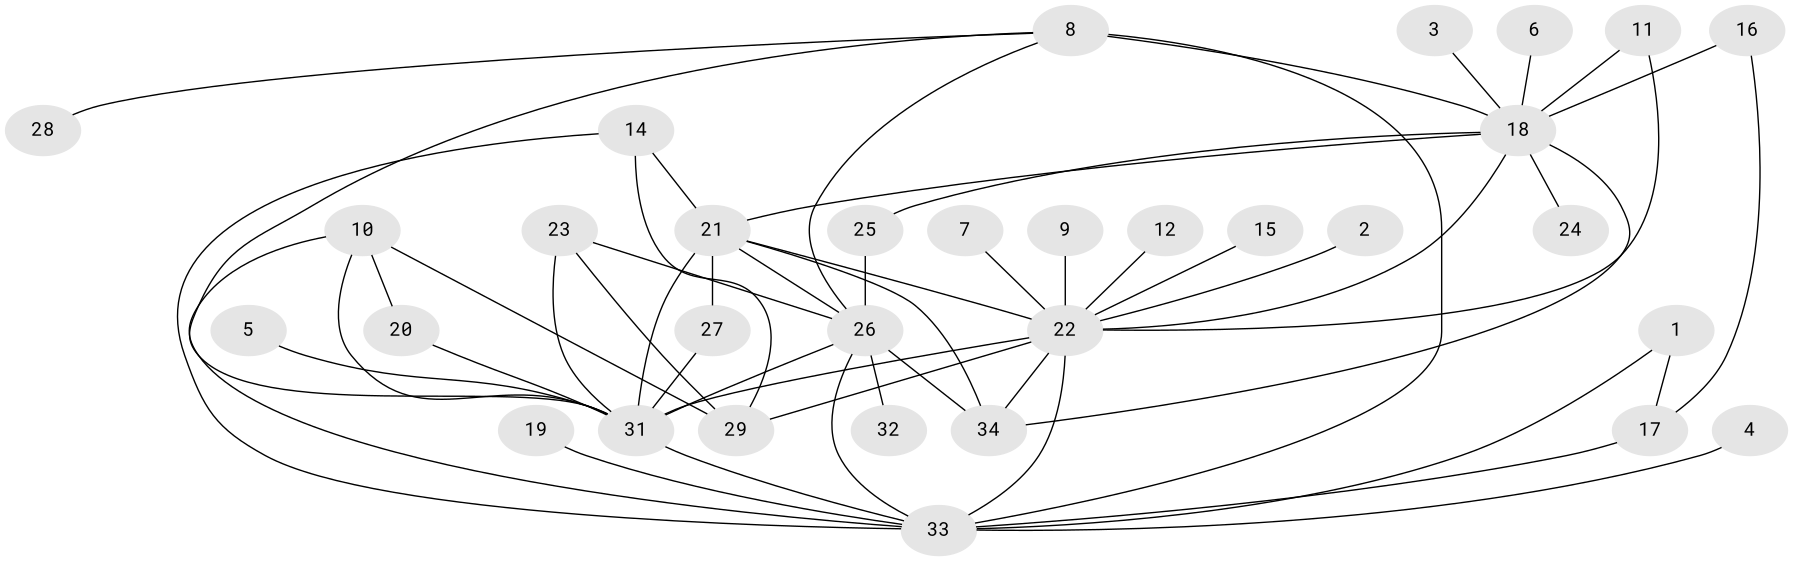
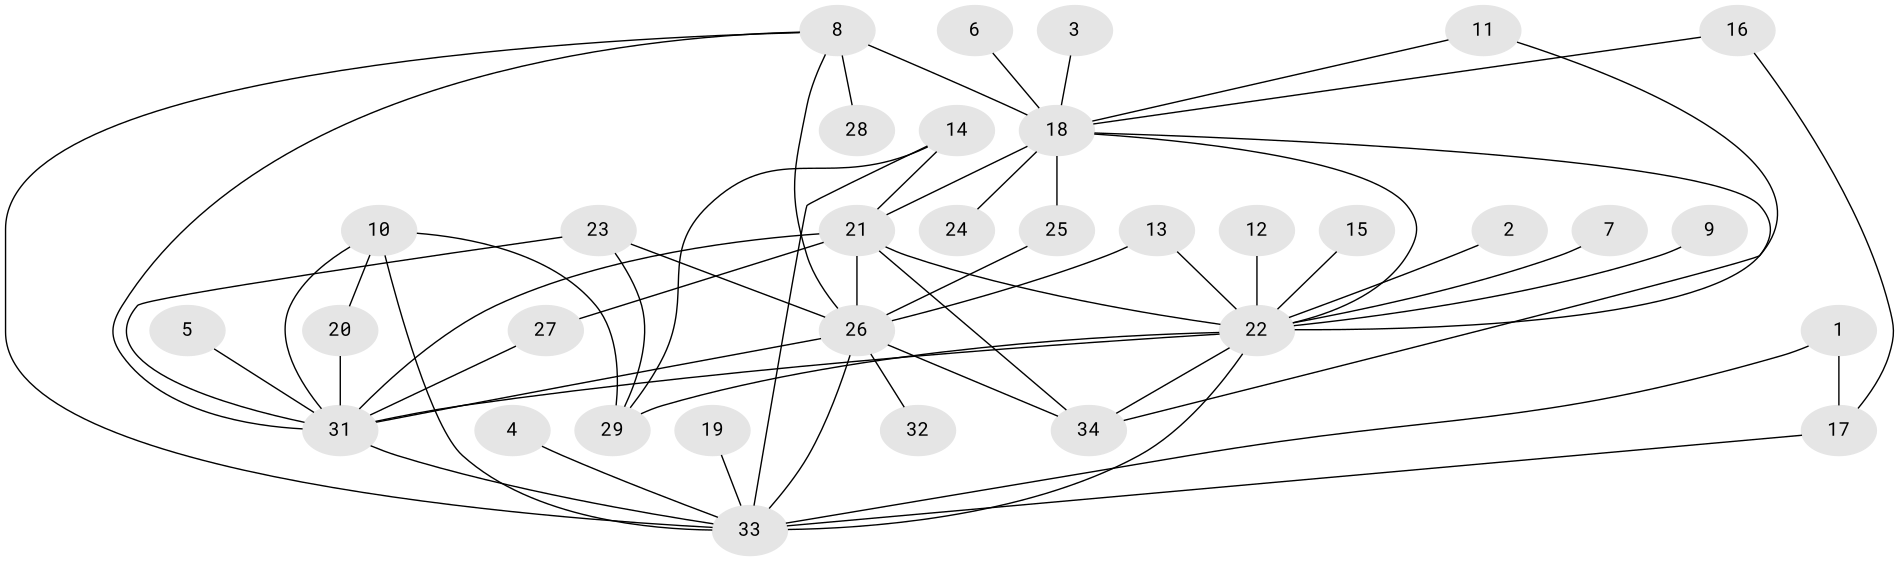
none -> (1157, 231)
